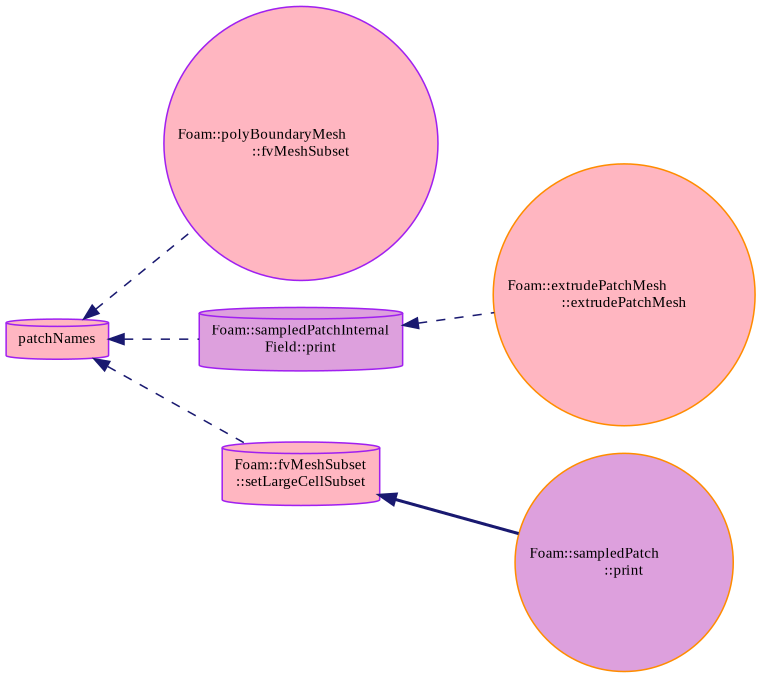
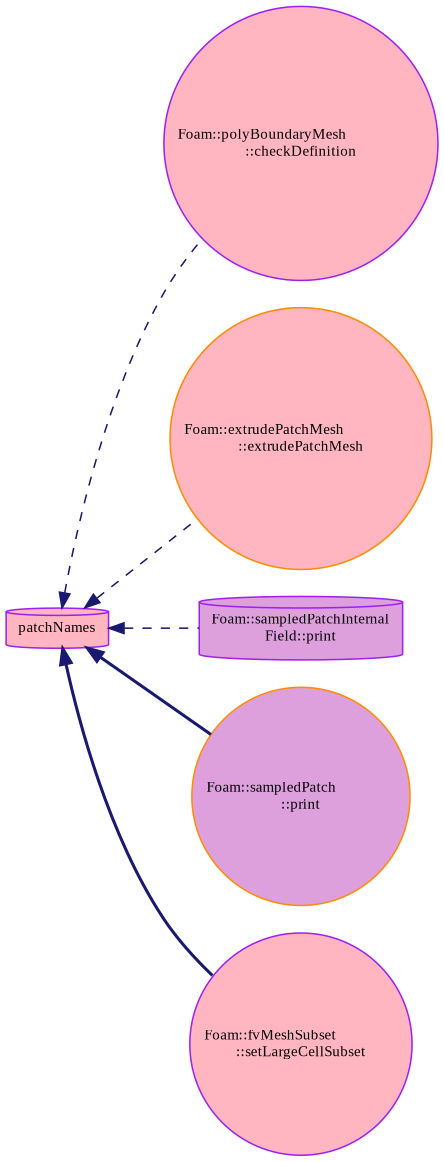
(301, 143) -> (301, 143)
(456, 318) -> (147, 559)
(176, 405) -> (118, 830)
(301, 474) -> (301, 1044)
(457, 516) -> (155, 696)
